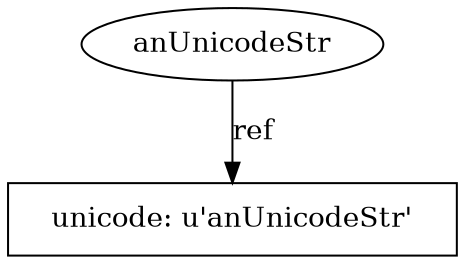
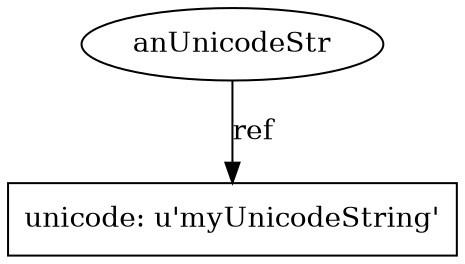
(232, 219) -> (232, 219)
